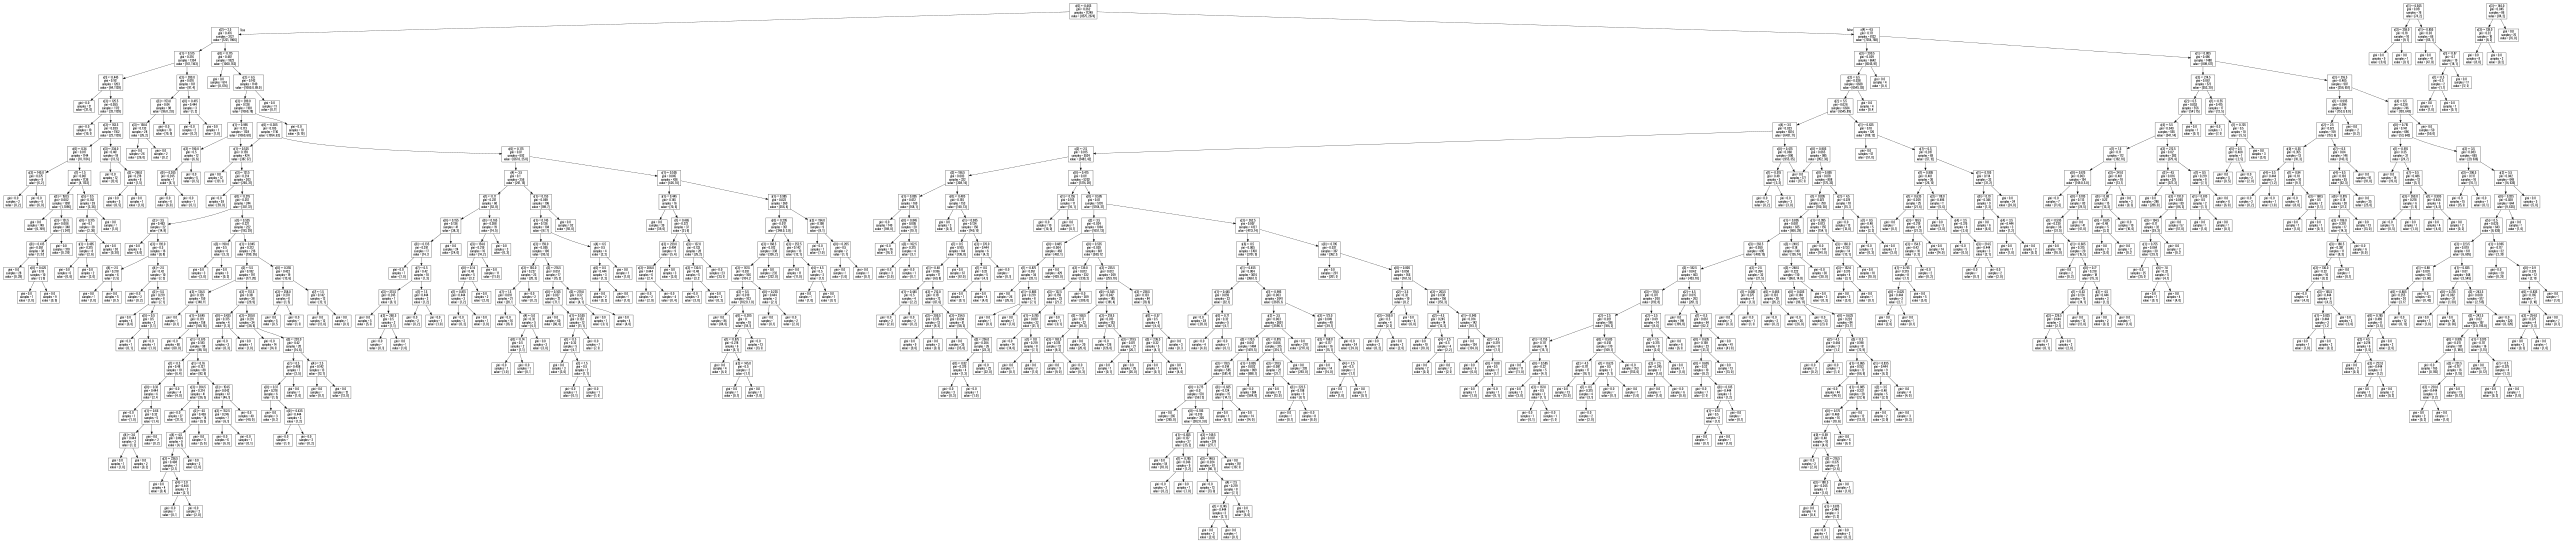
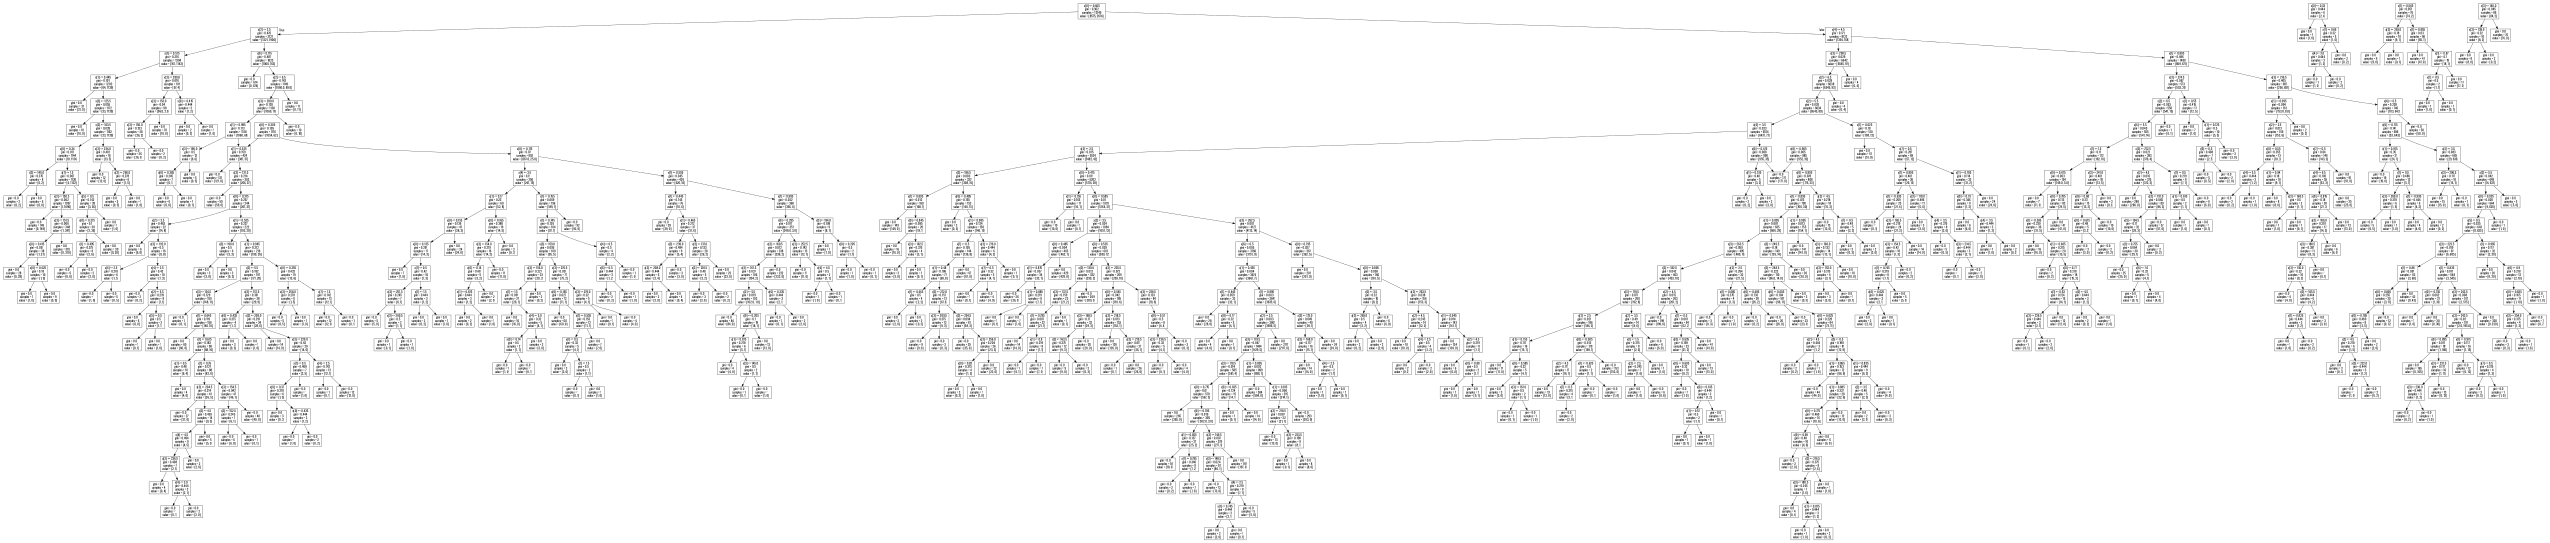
(1262, 356) -> (1266, 380)
(163, 380) -> none
